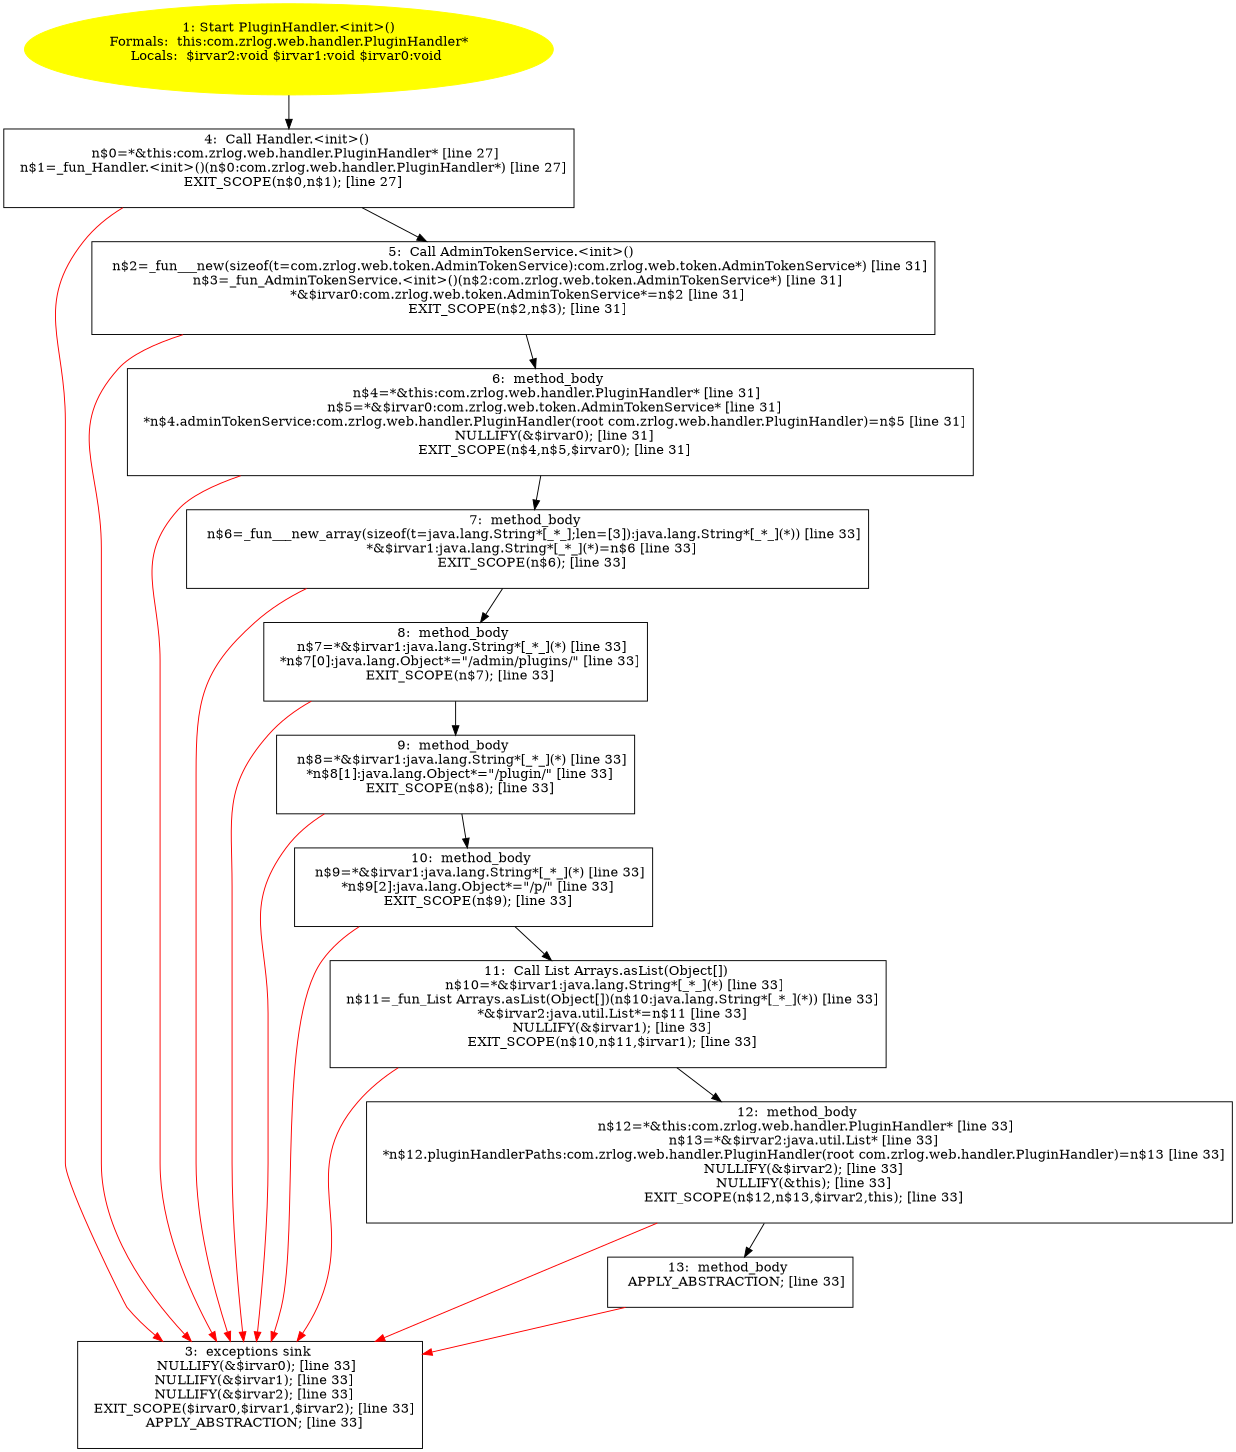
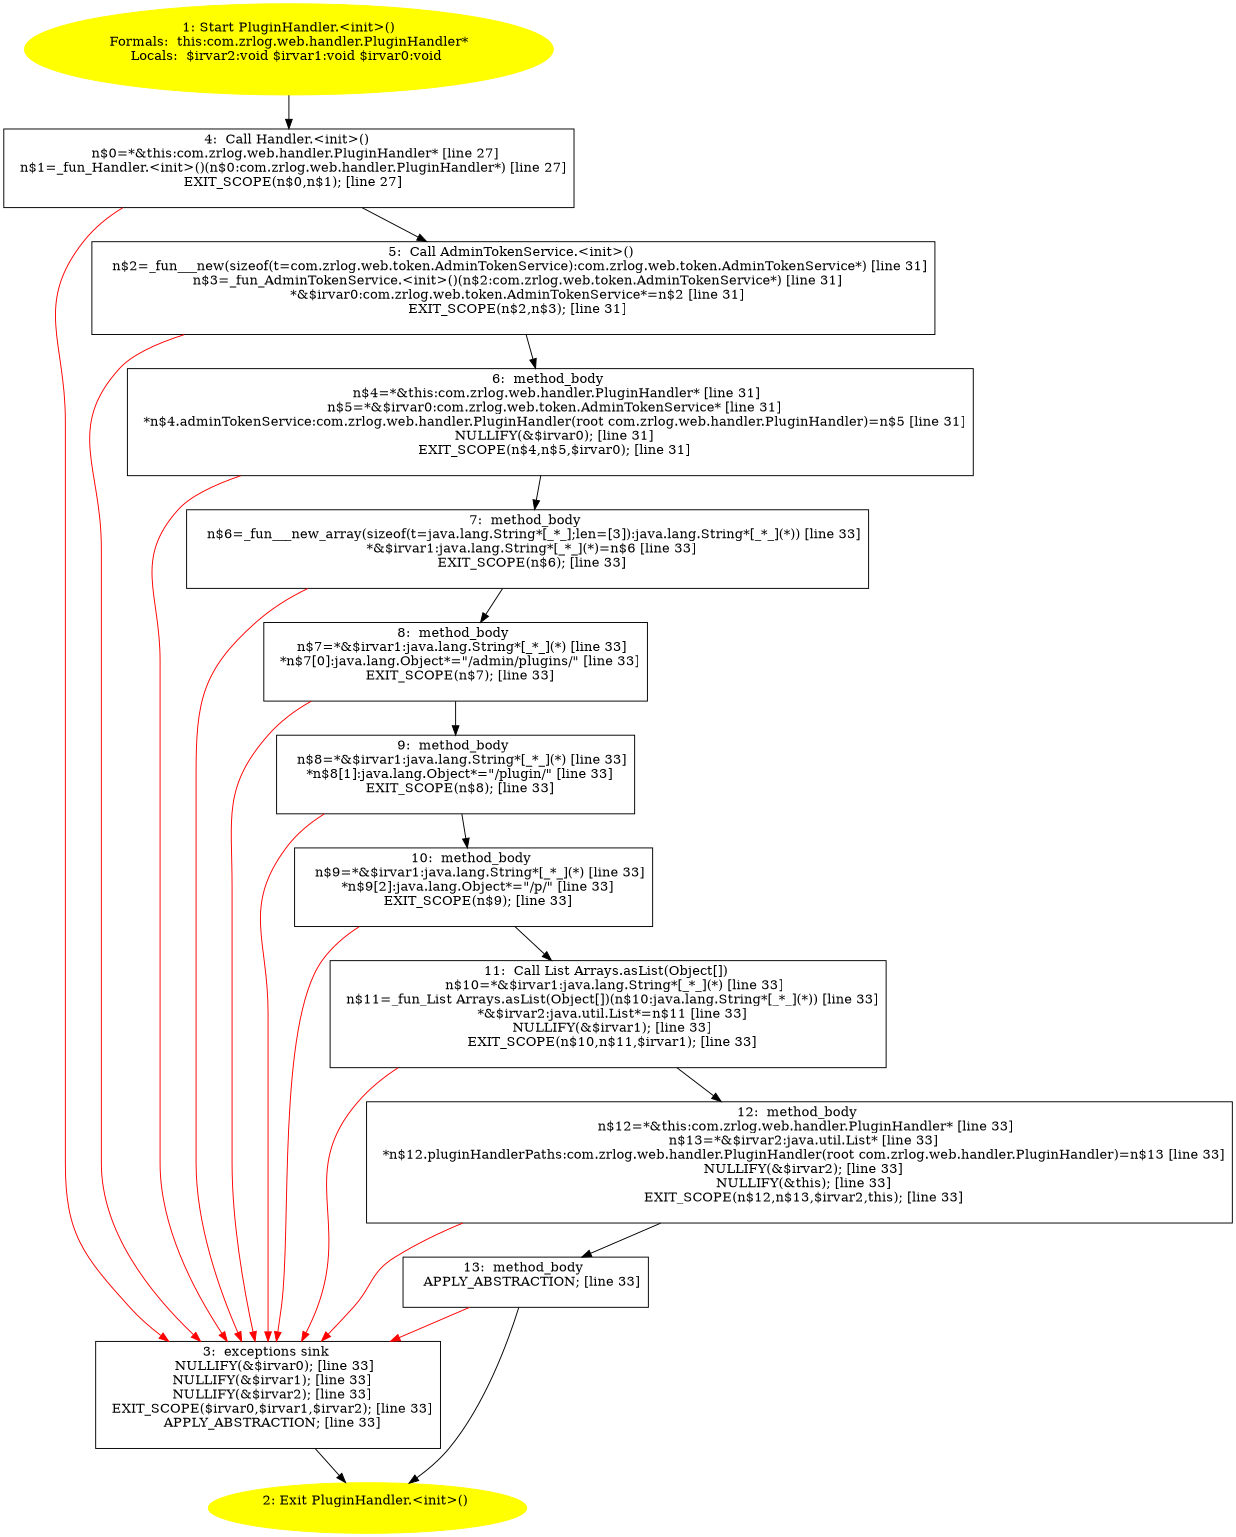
none -> (368, 1508)
